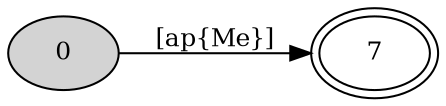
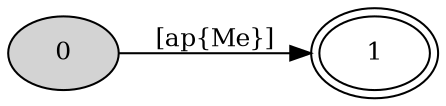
(375, 53) -> (375, 53)
